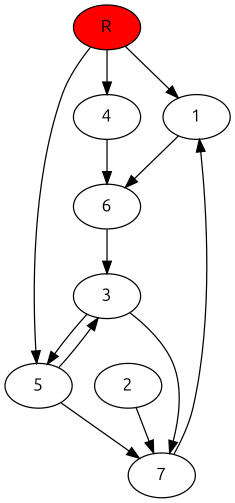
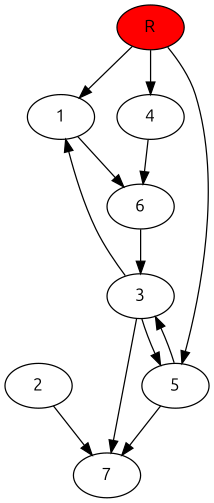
(206, 305) -> (90, 217)
